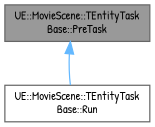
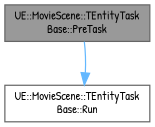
(69, 69) -> (85, 57)
